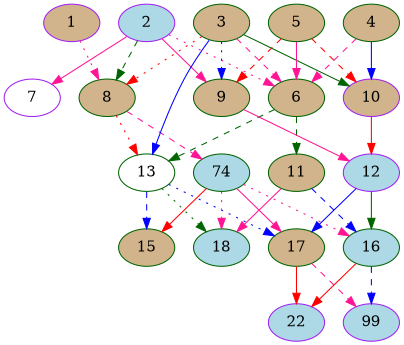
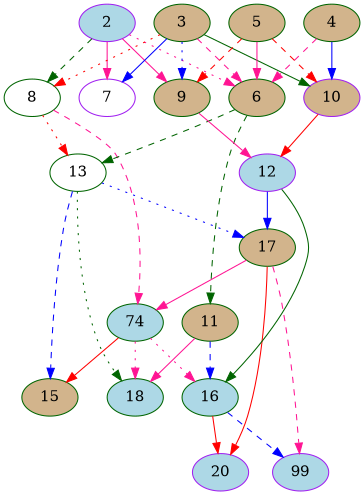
(72, 23) -> none
(179, 90) -> (149, 56)
(107, 98) -> (32, 98)
(254, 205) -> (204, 283)
(296, 322) -> (221, 472)
